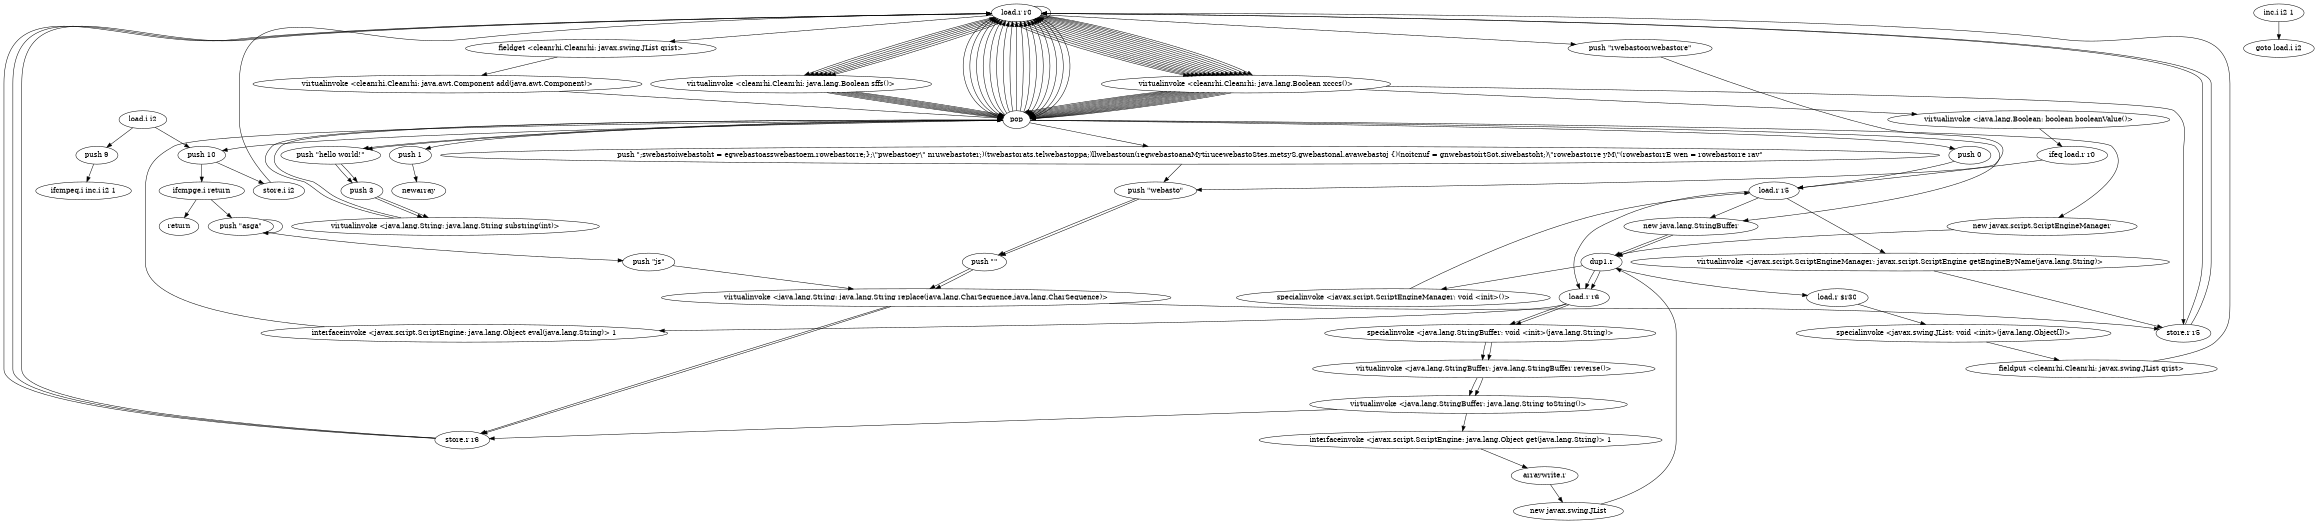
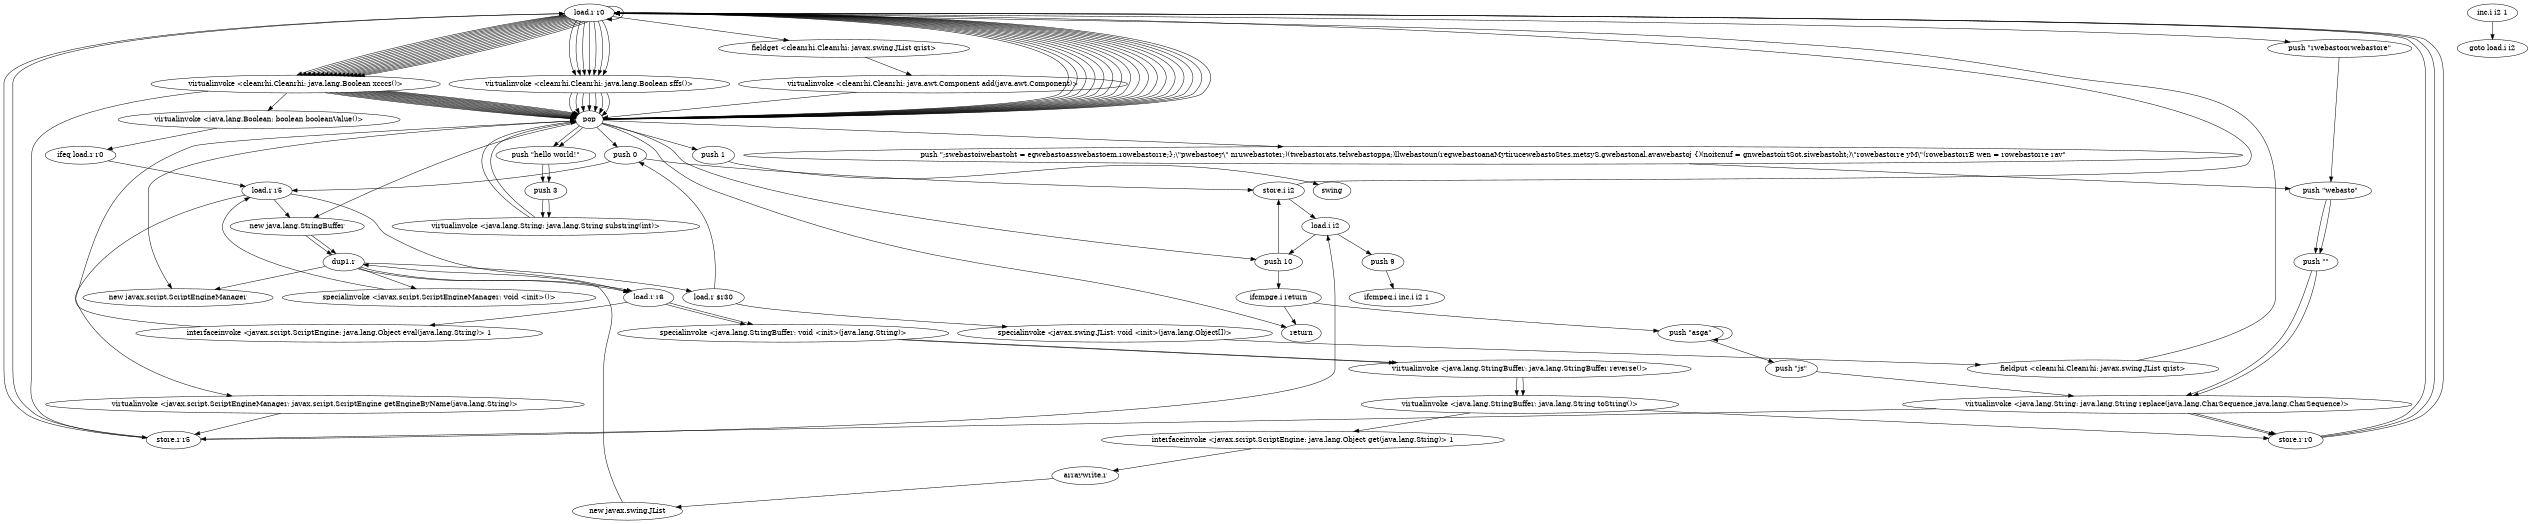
none -> (946, 181)
(419, 191) -> (1332, 191)
none -> (1300, 207)
none -> (702, 214)
(1787, 238) -> (273, 277)
none -> (931, 254)
none -> (867, 424)
(462, 440) -> (2296, 440)
